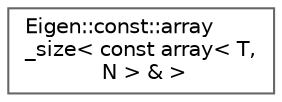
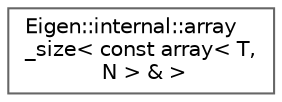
(141, 51) -> (141, 51)
